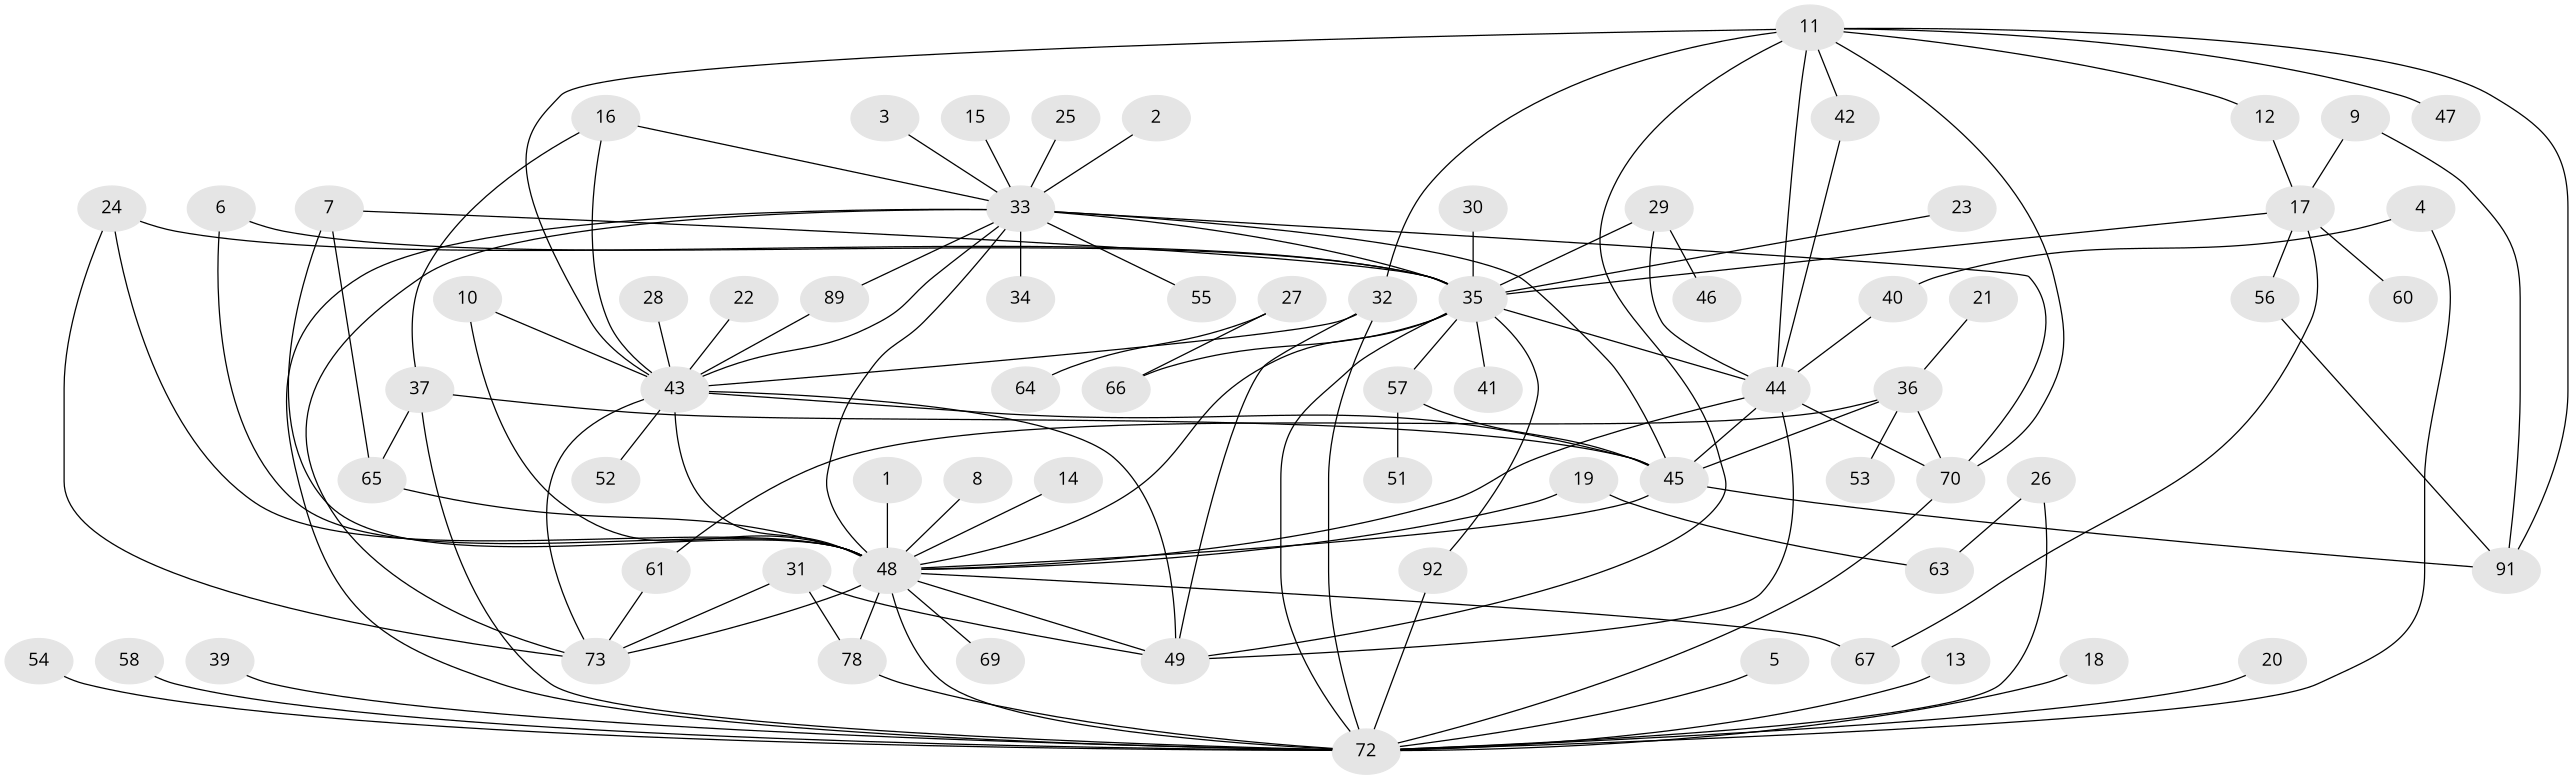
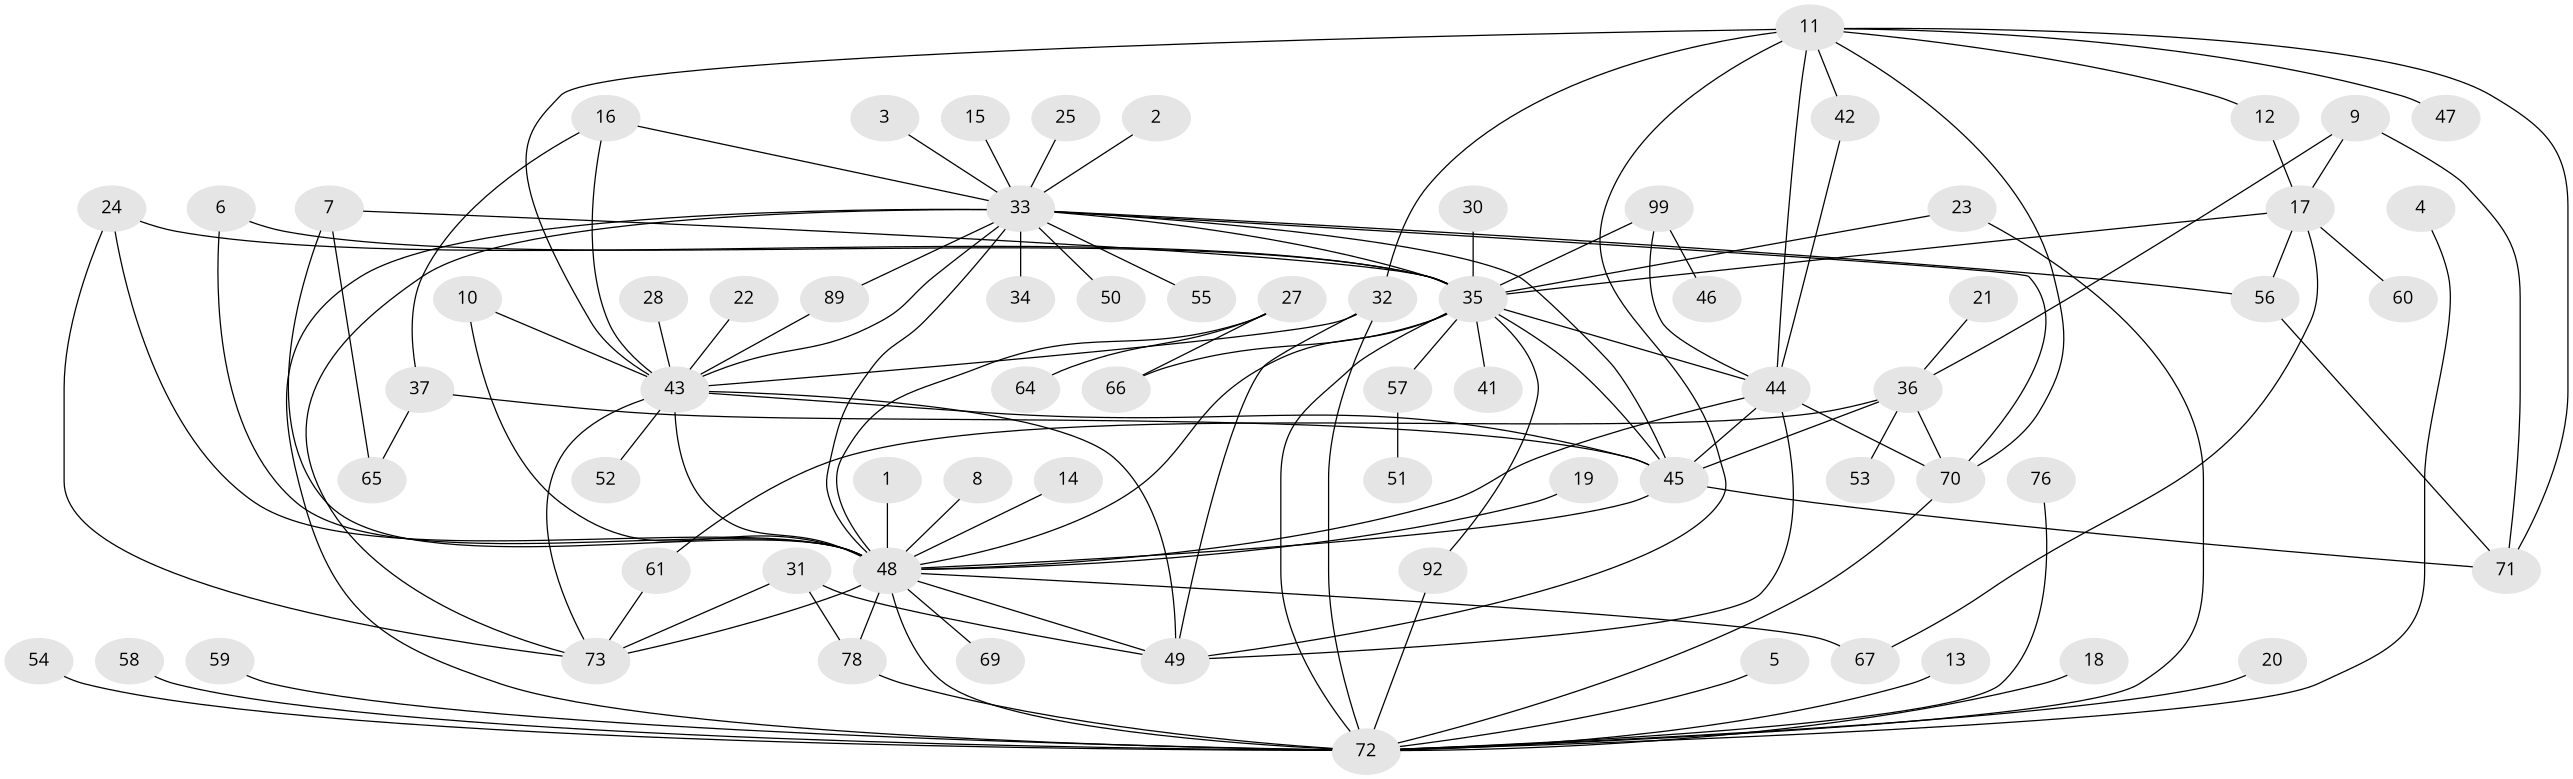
(1659, 209) -> (1659, 209)
none -> (1644, 245)
none -> (2135, 258)
none -> (1111, 299)
(1893, 299) -> none
(1536, 435) -> (1587, 378)
(2041, 480) -> (2041, 480)
(634, 518) -> (962, 374)
(1939, 571) -> none
(2506, 571) -> (2506, 571)
(220, 661) -> (220, 661)
(570, 690) -> (2124, 689)
